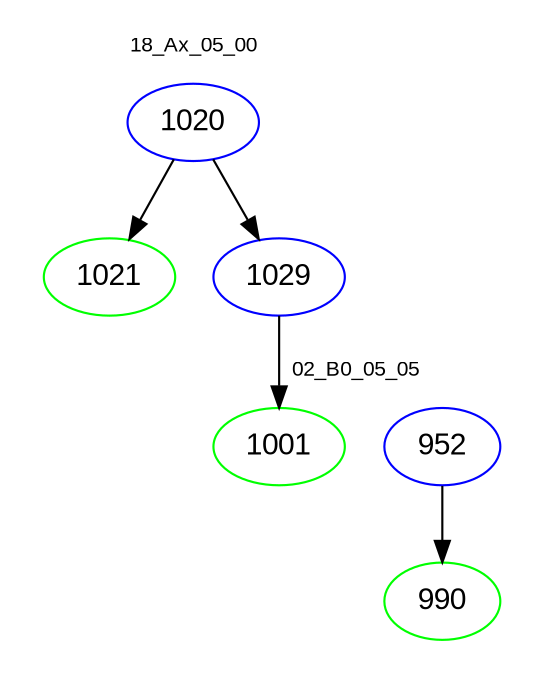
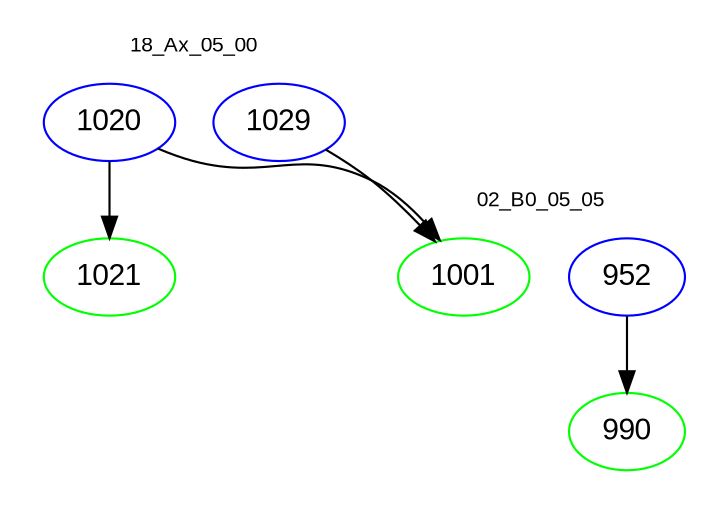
(230, 190) -> (299, 165)
